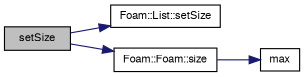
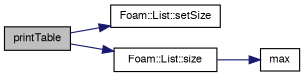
(37, 39) -> (37, 39)
(165, 60) -> (165, 60)
